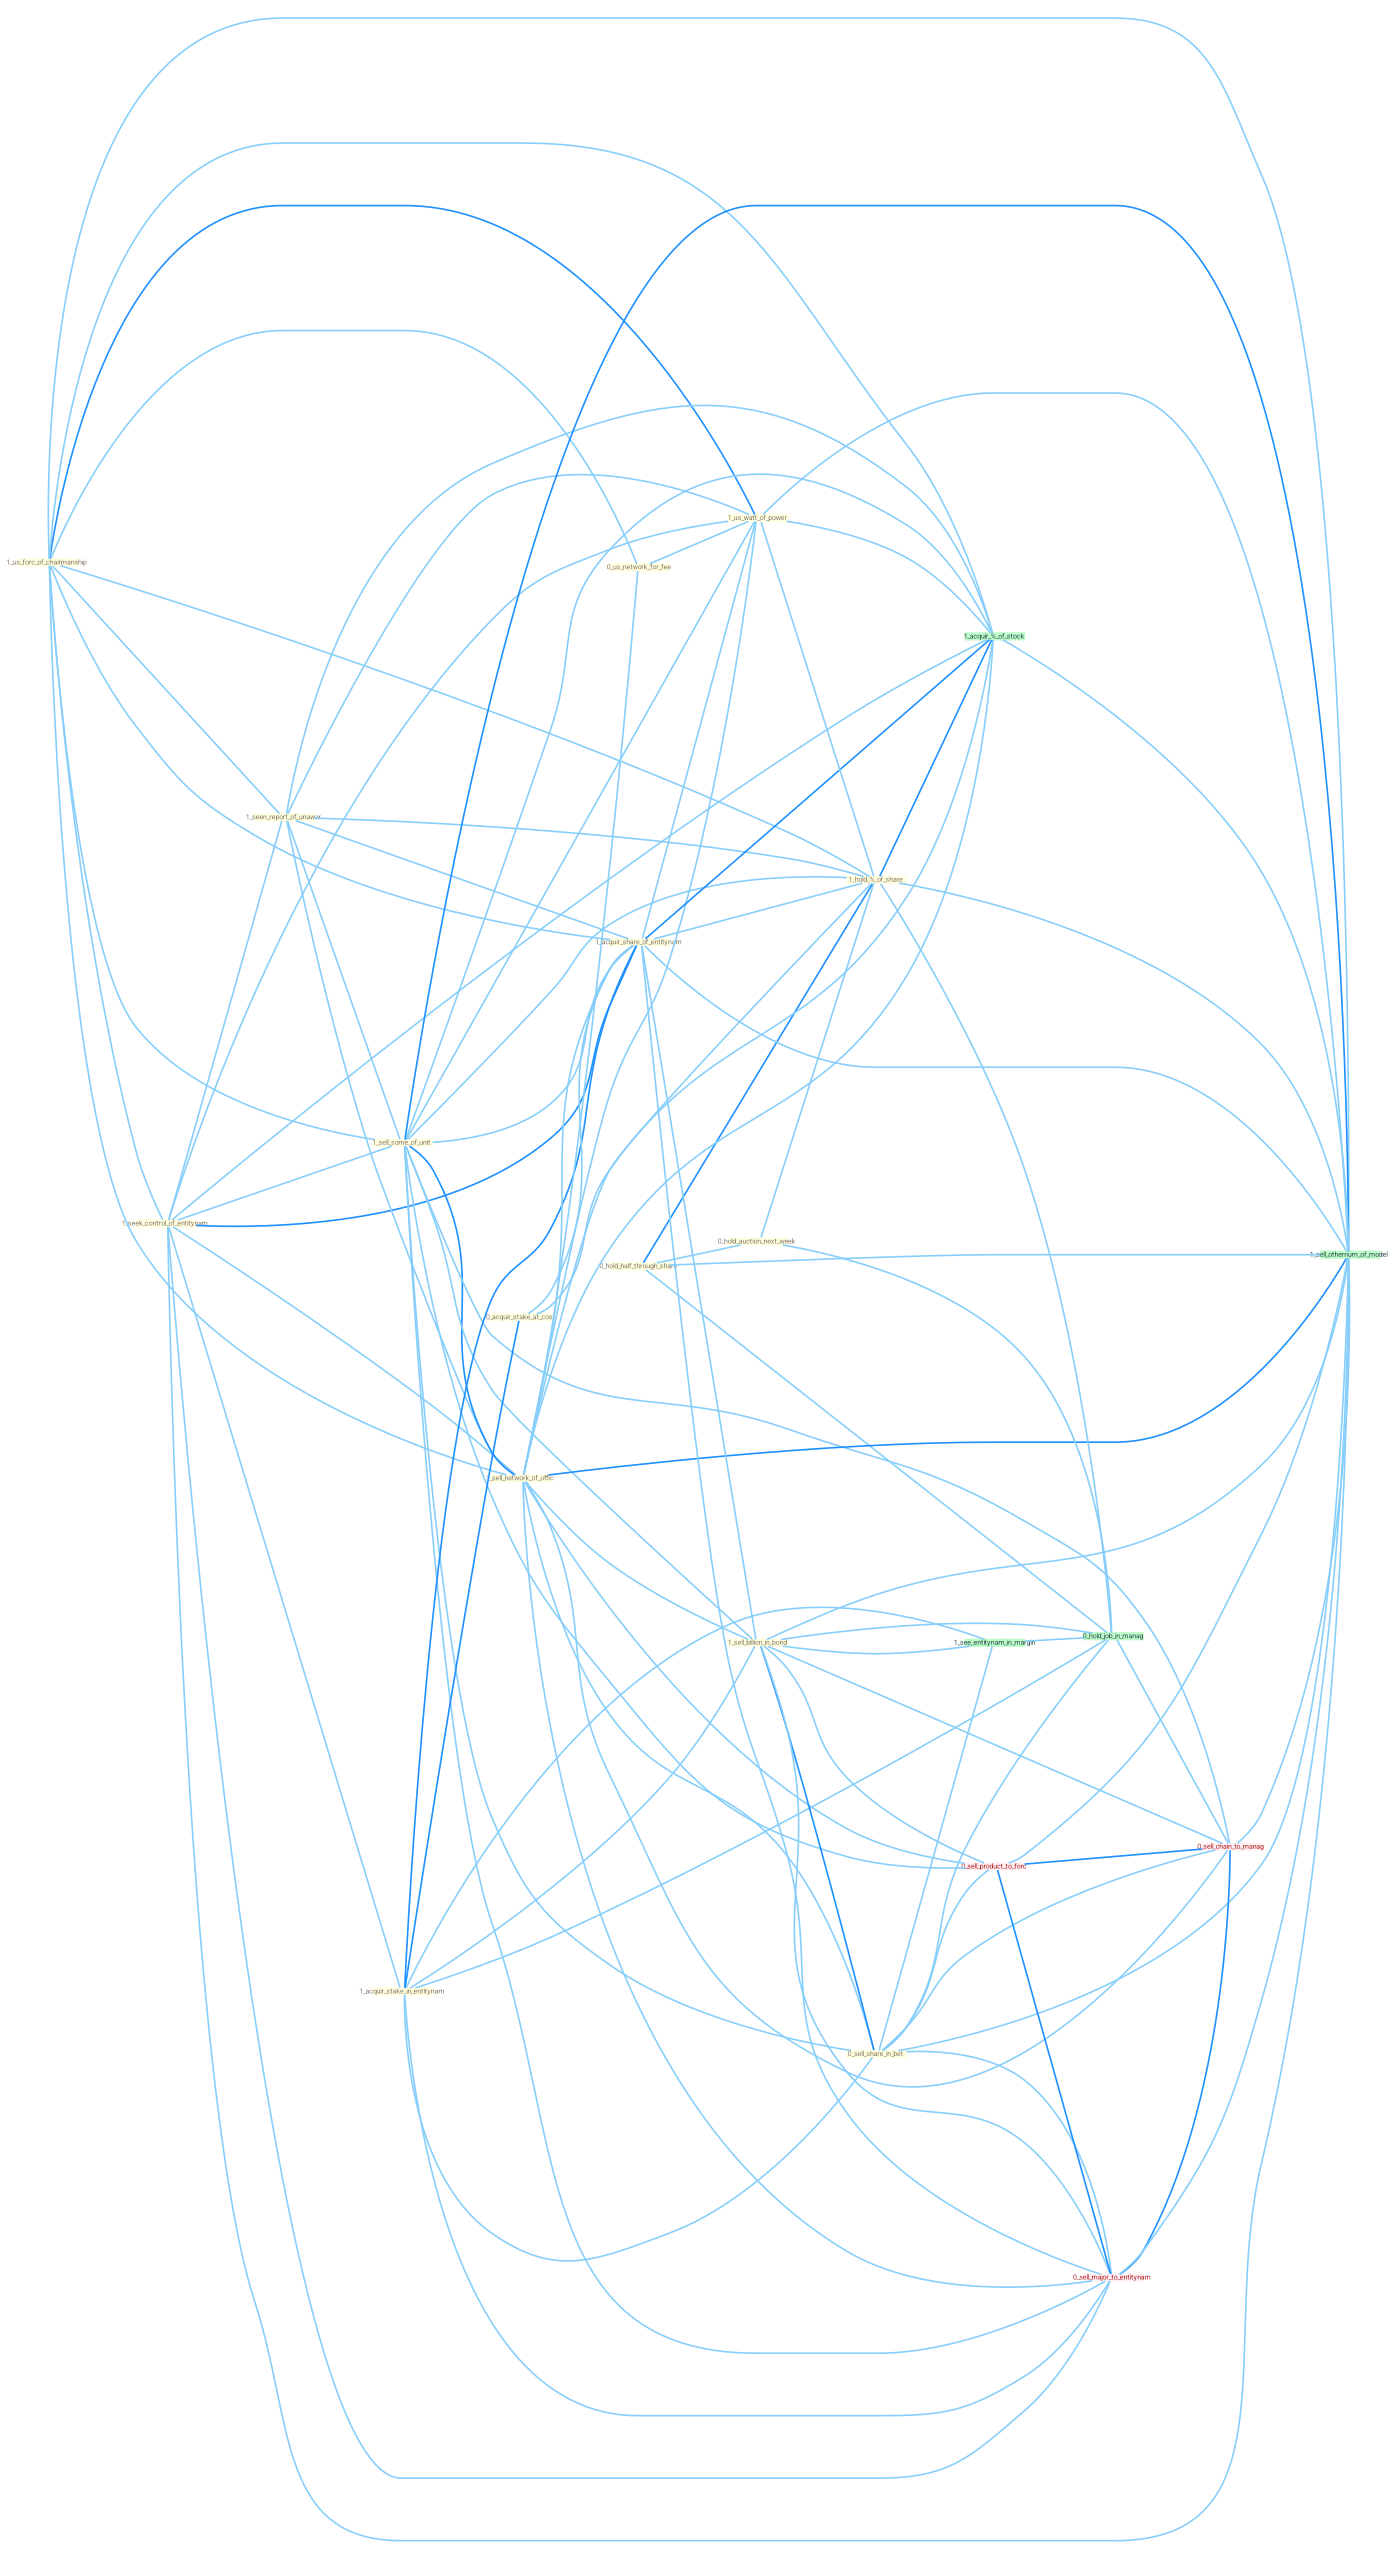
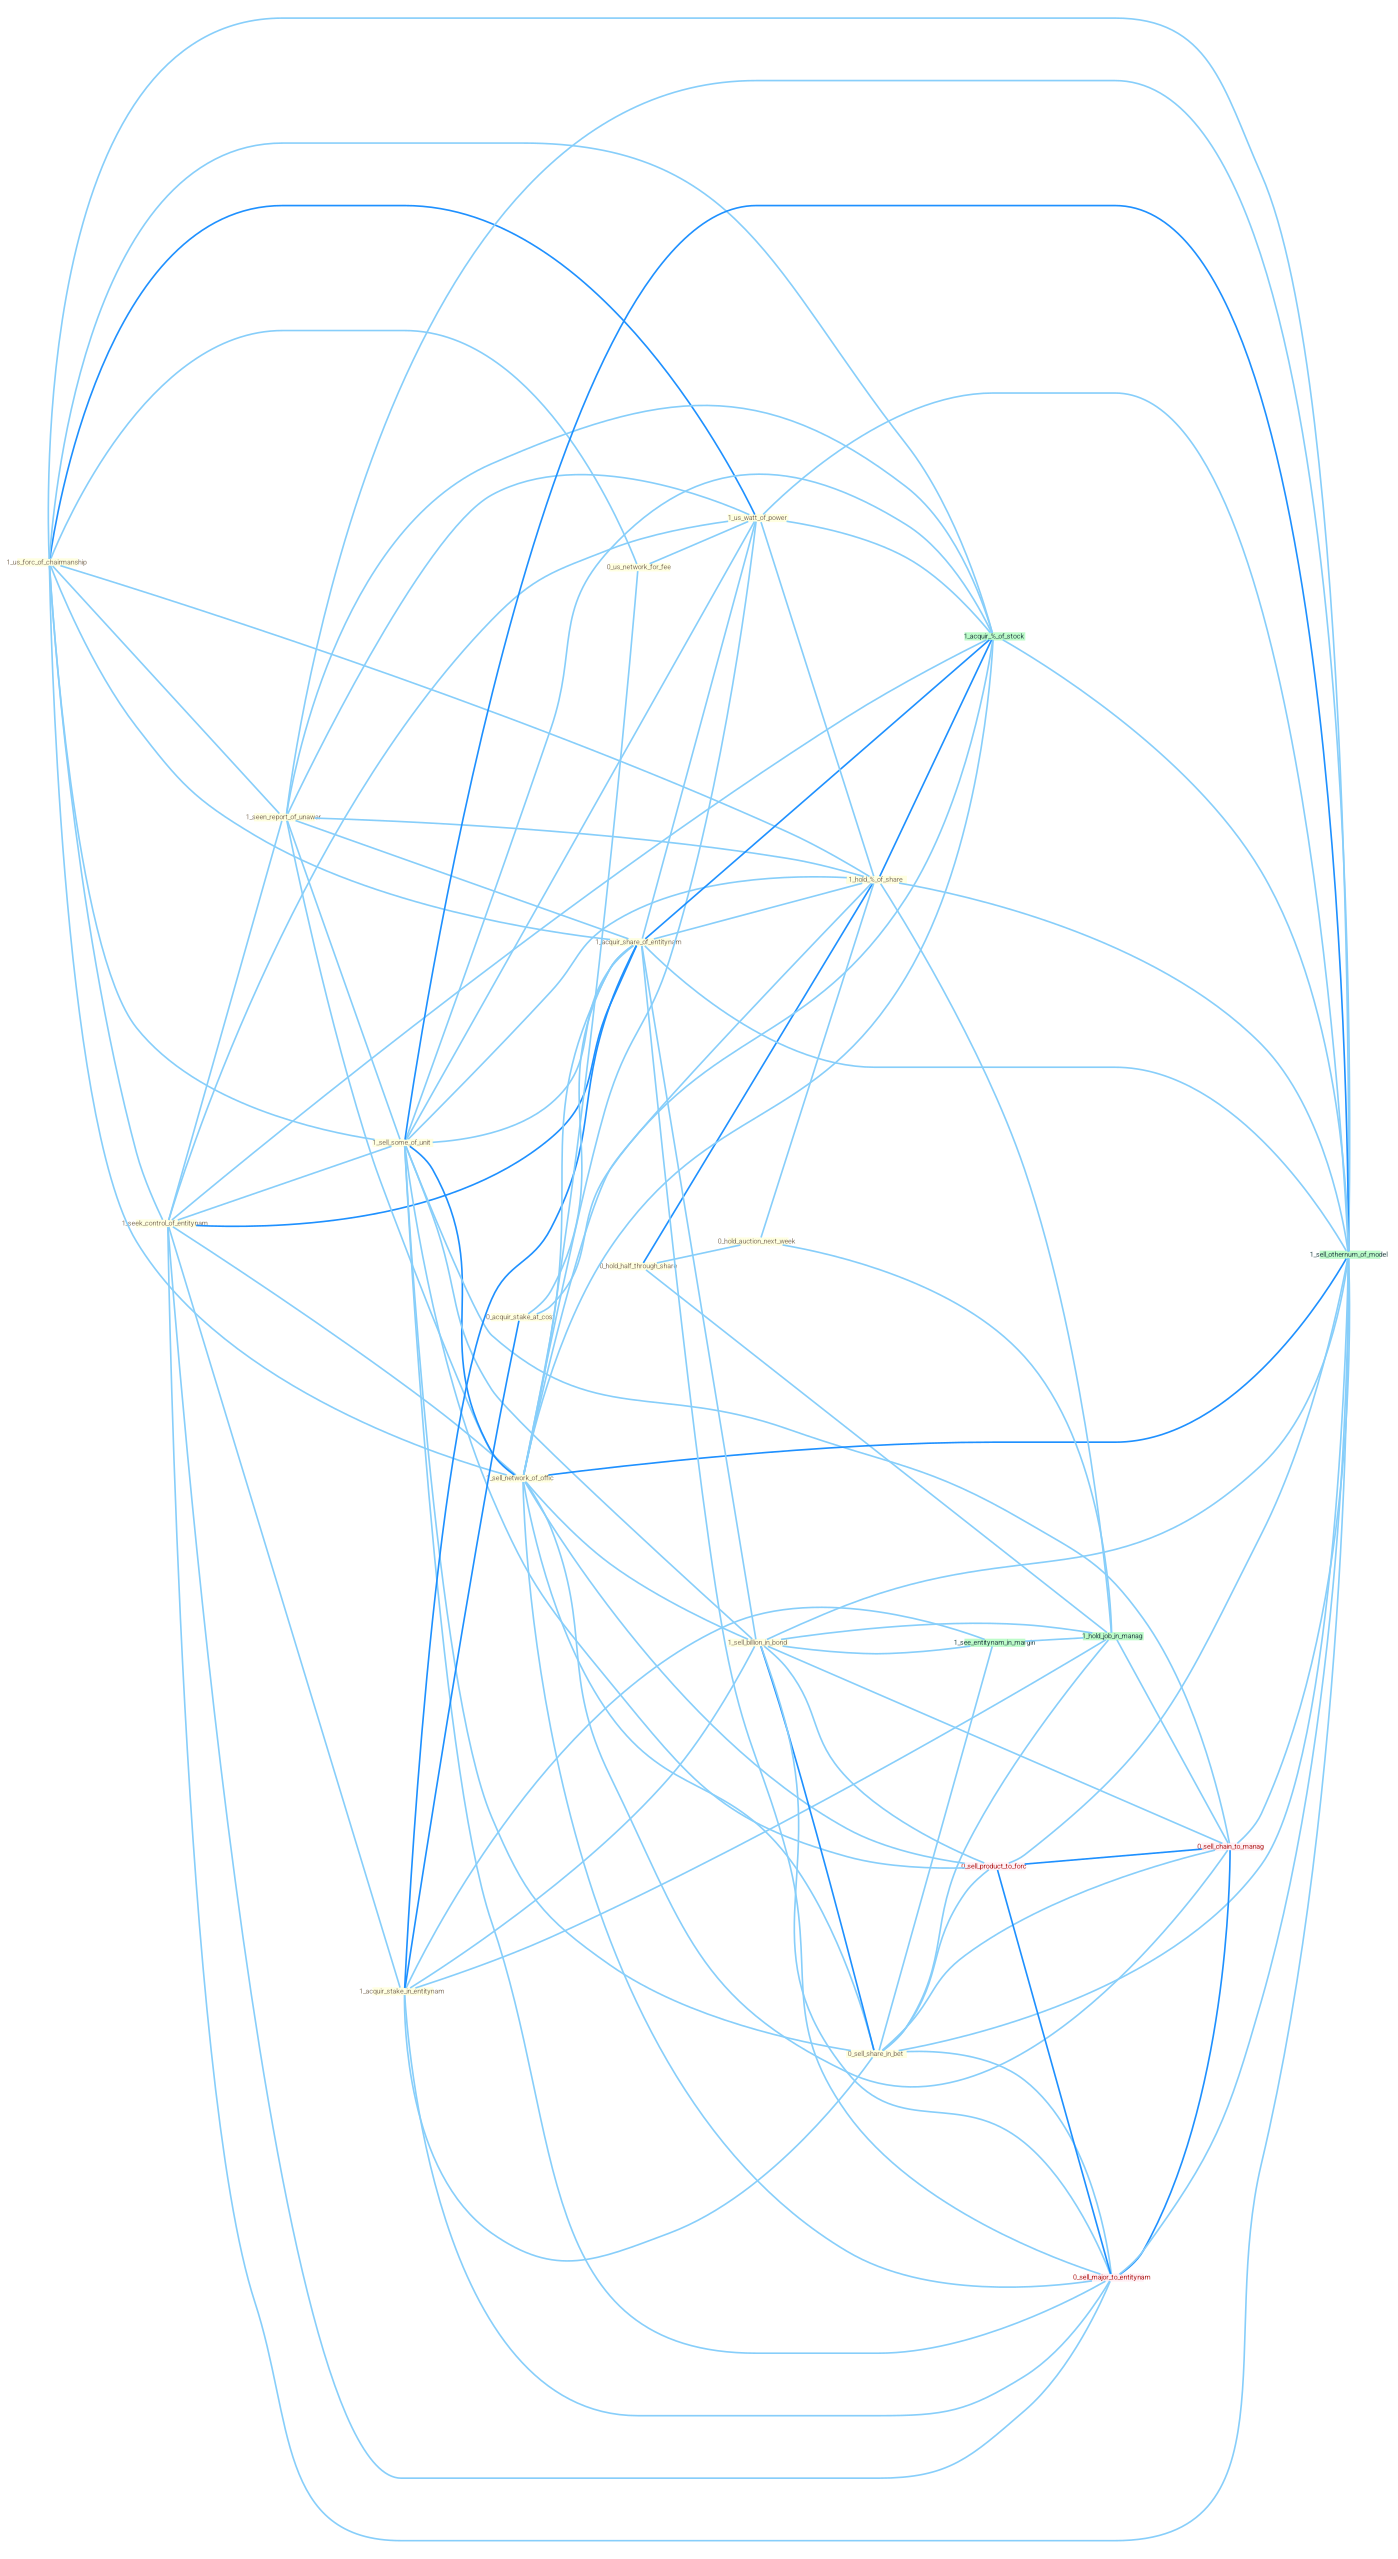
(995, 1255) -> (1087, 81)
(1113, 1636) -> (1113, 1636)
